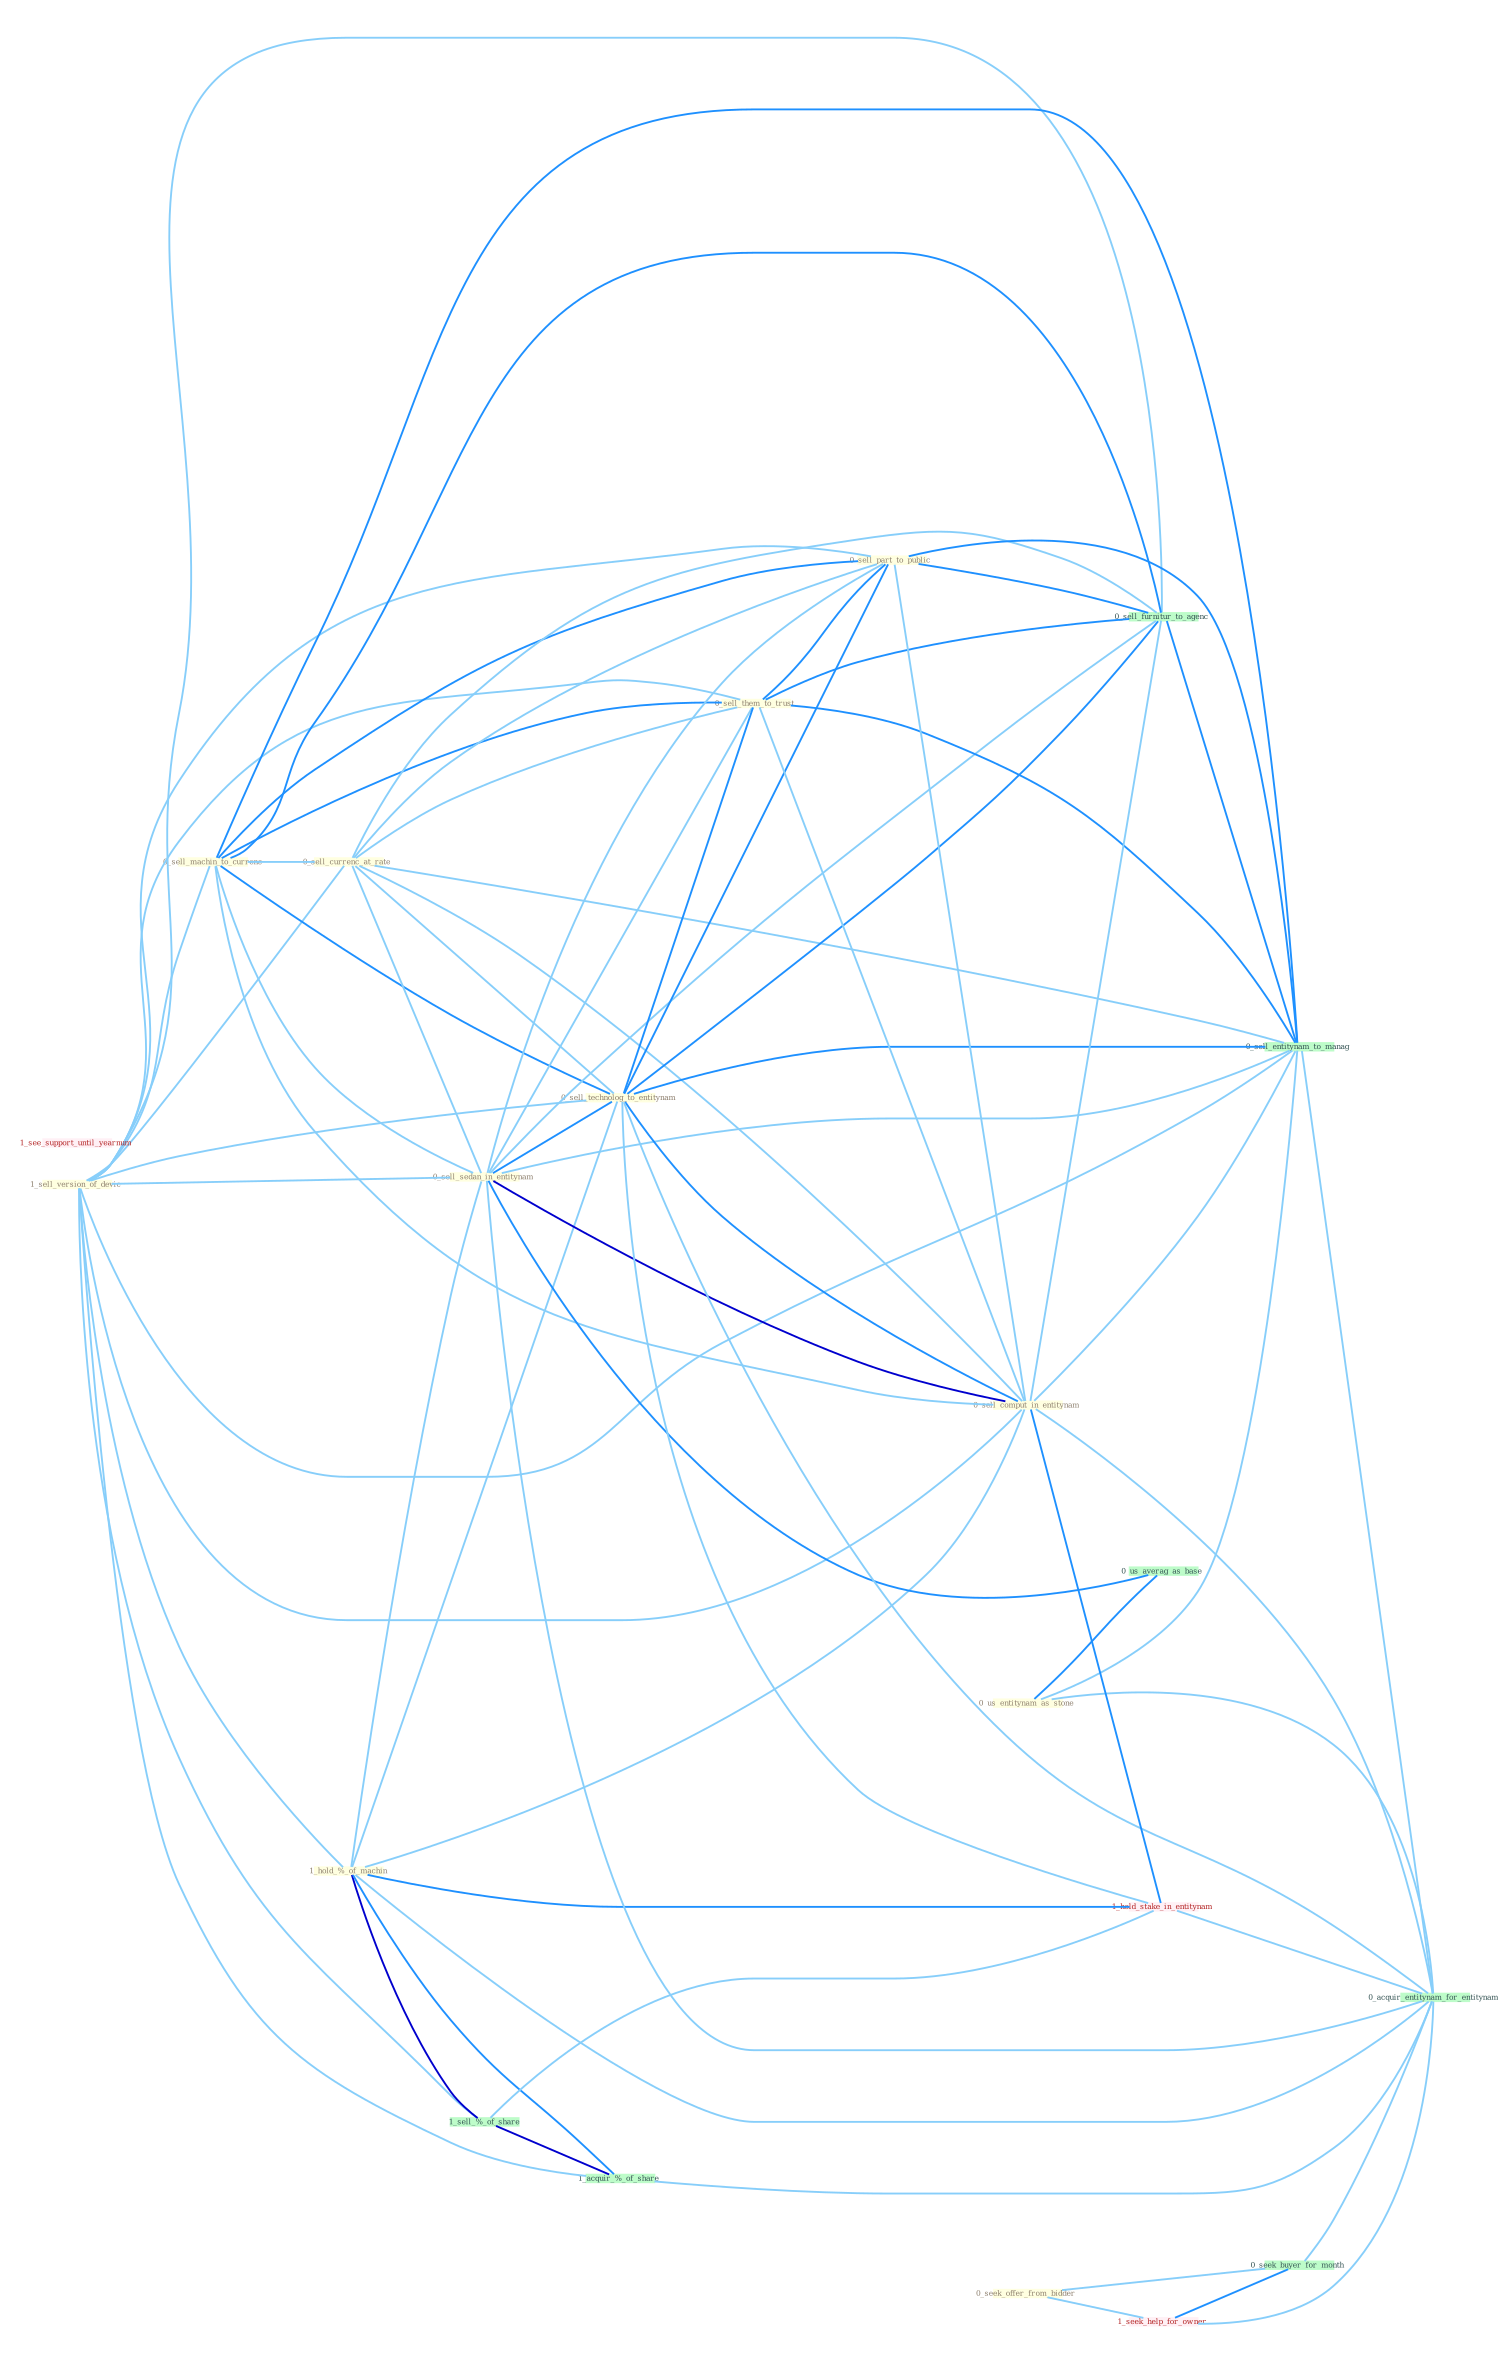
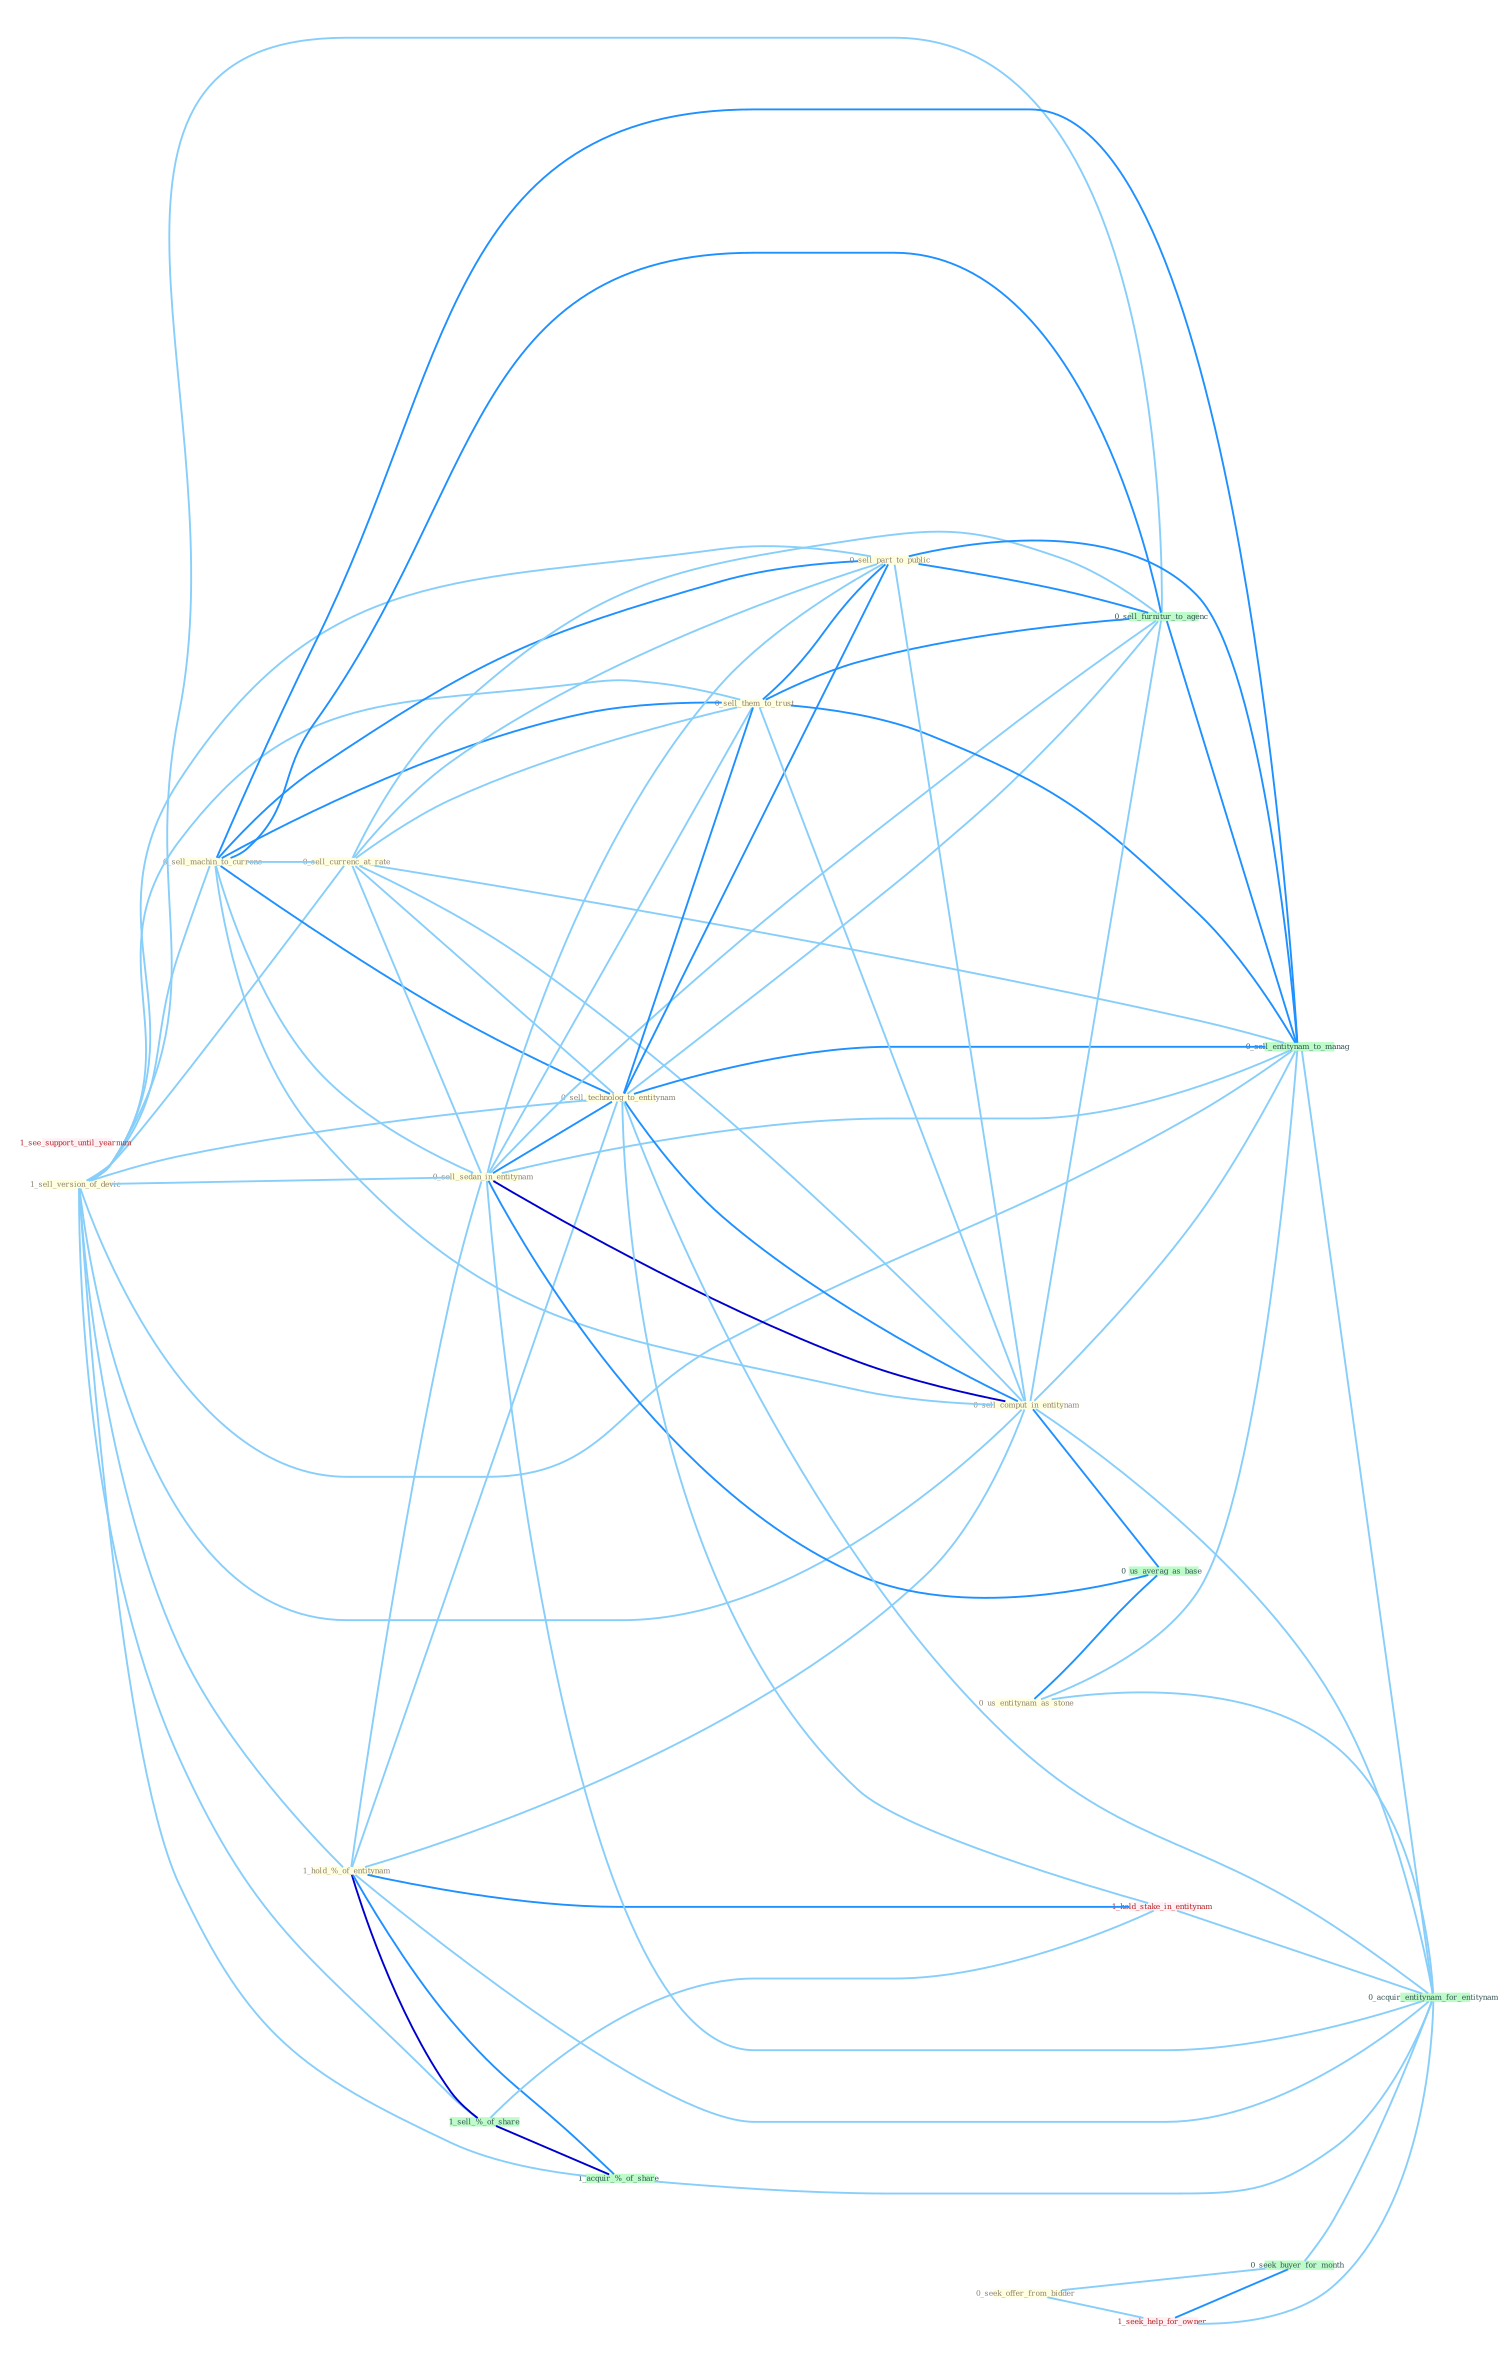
(907, 874) -> (907, 874)
(1096, 1656) -> (1096, 1488)
(349, 1871) -> (349, 1871)
